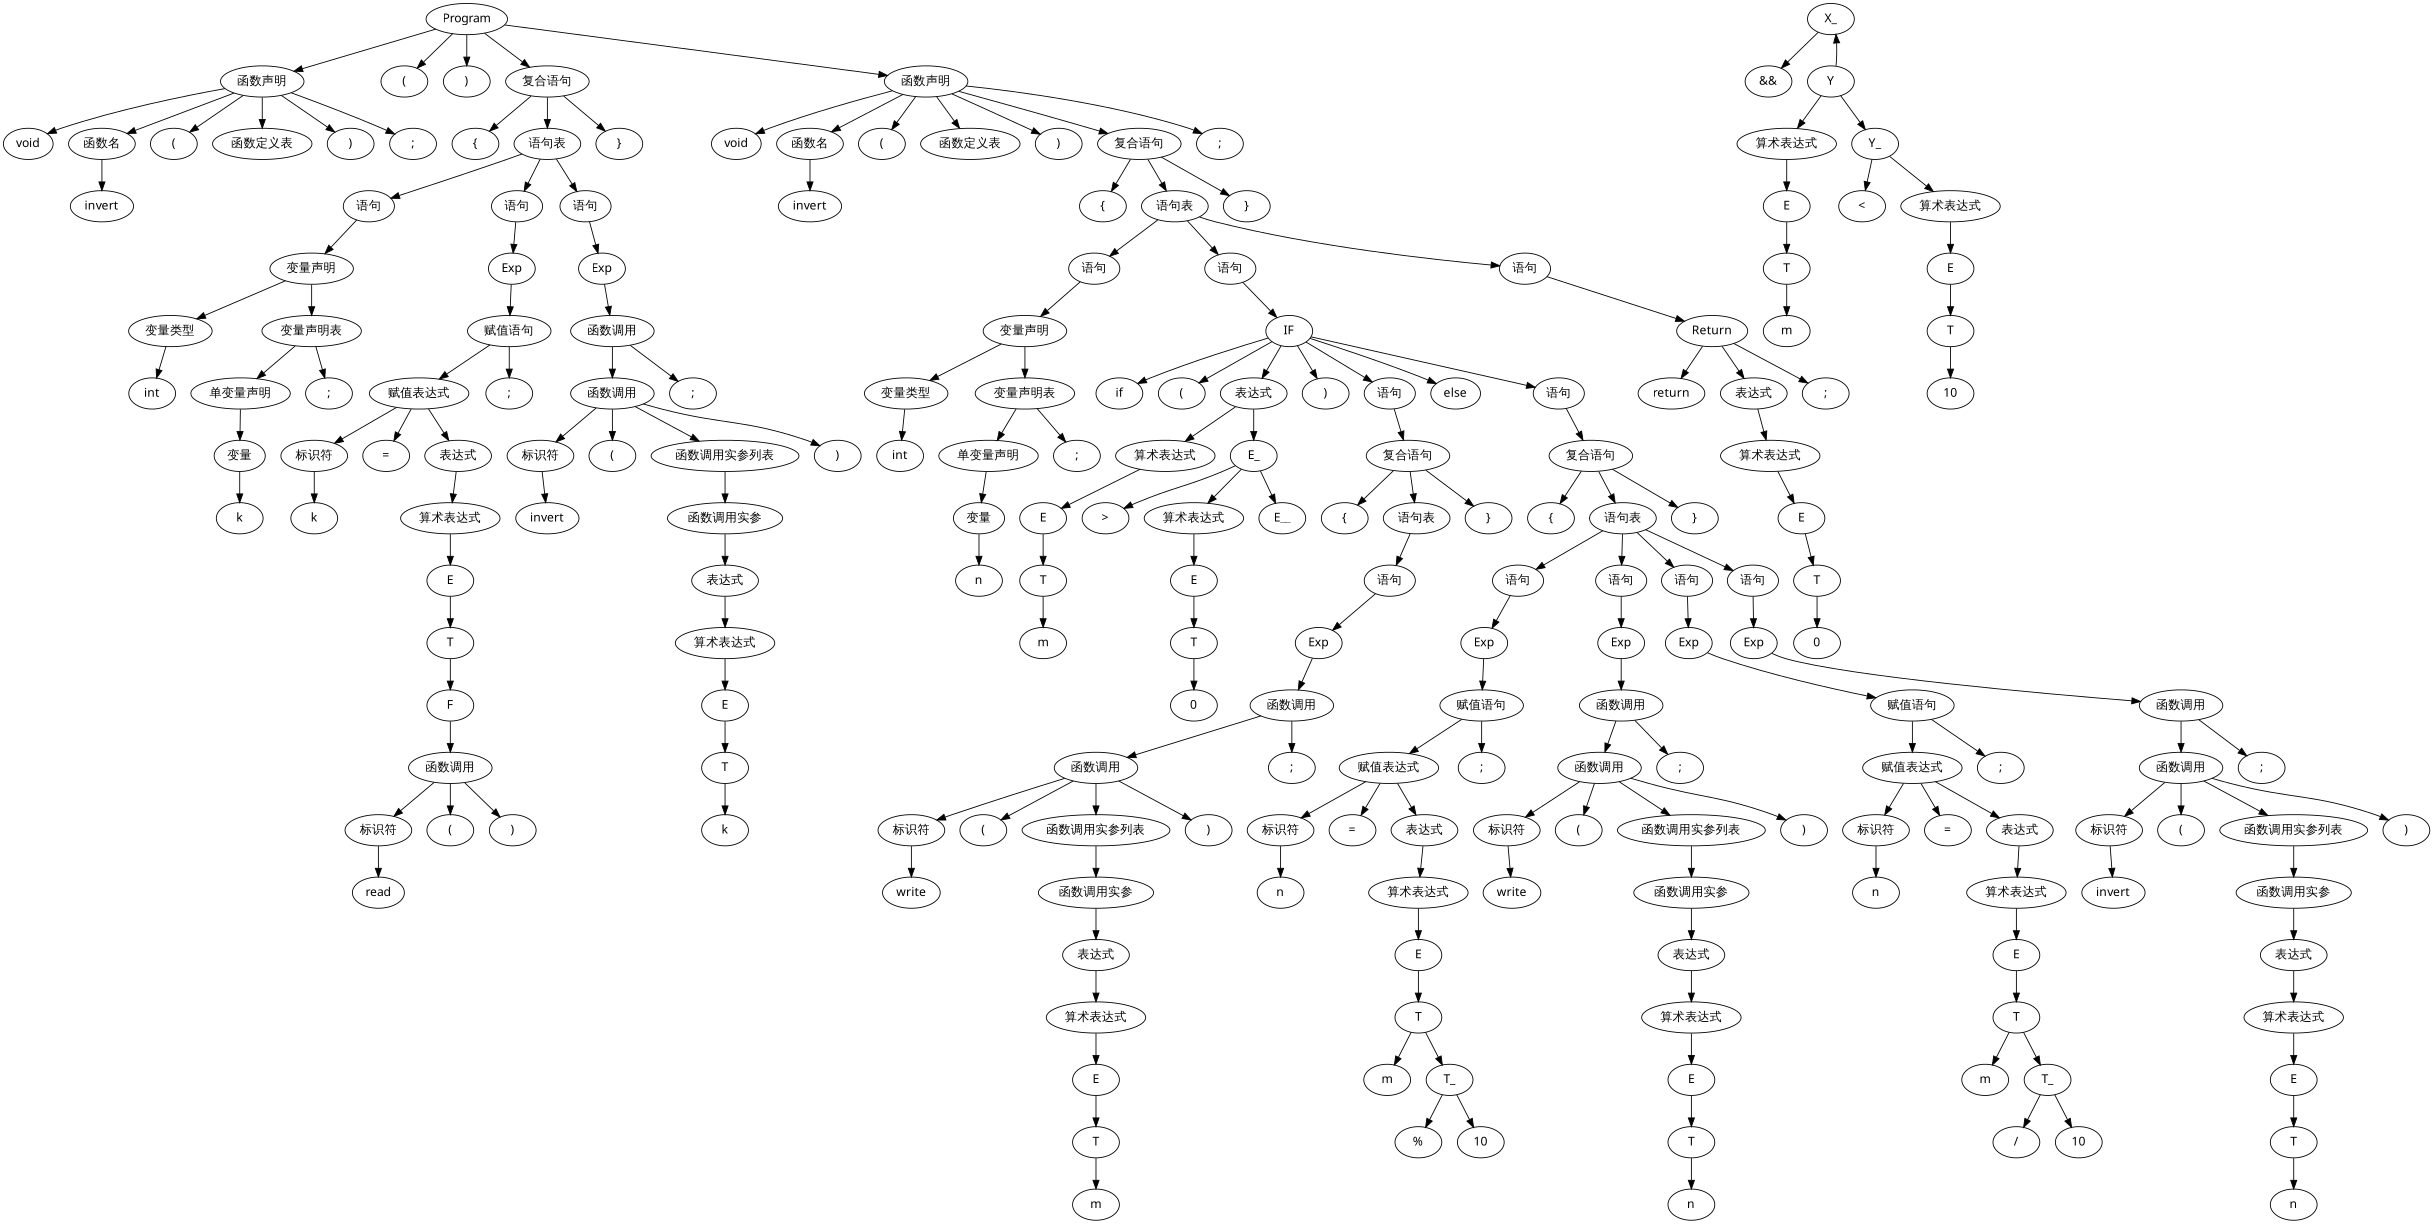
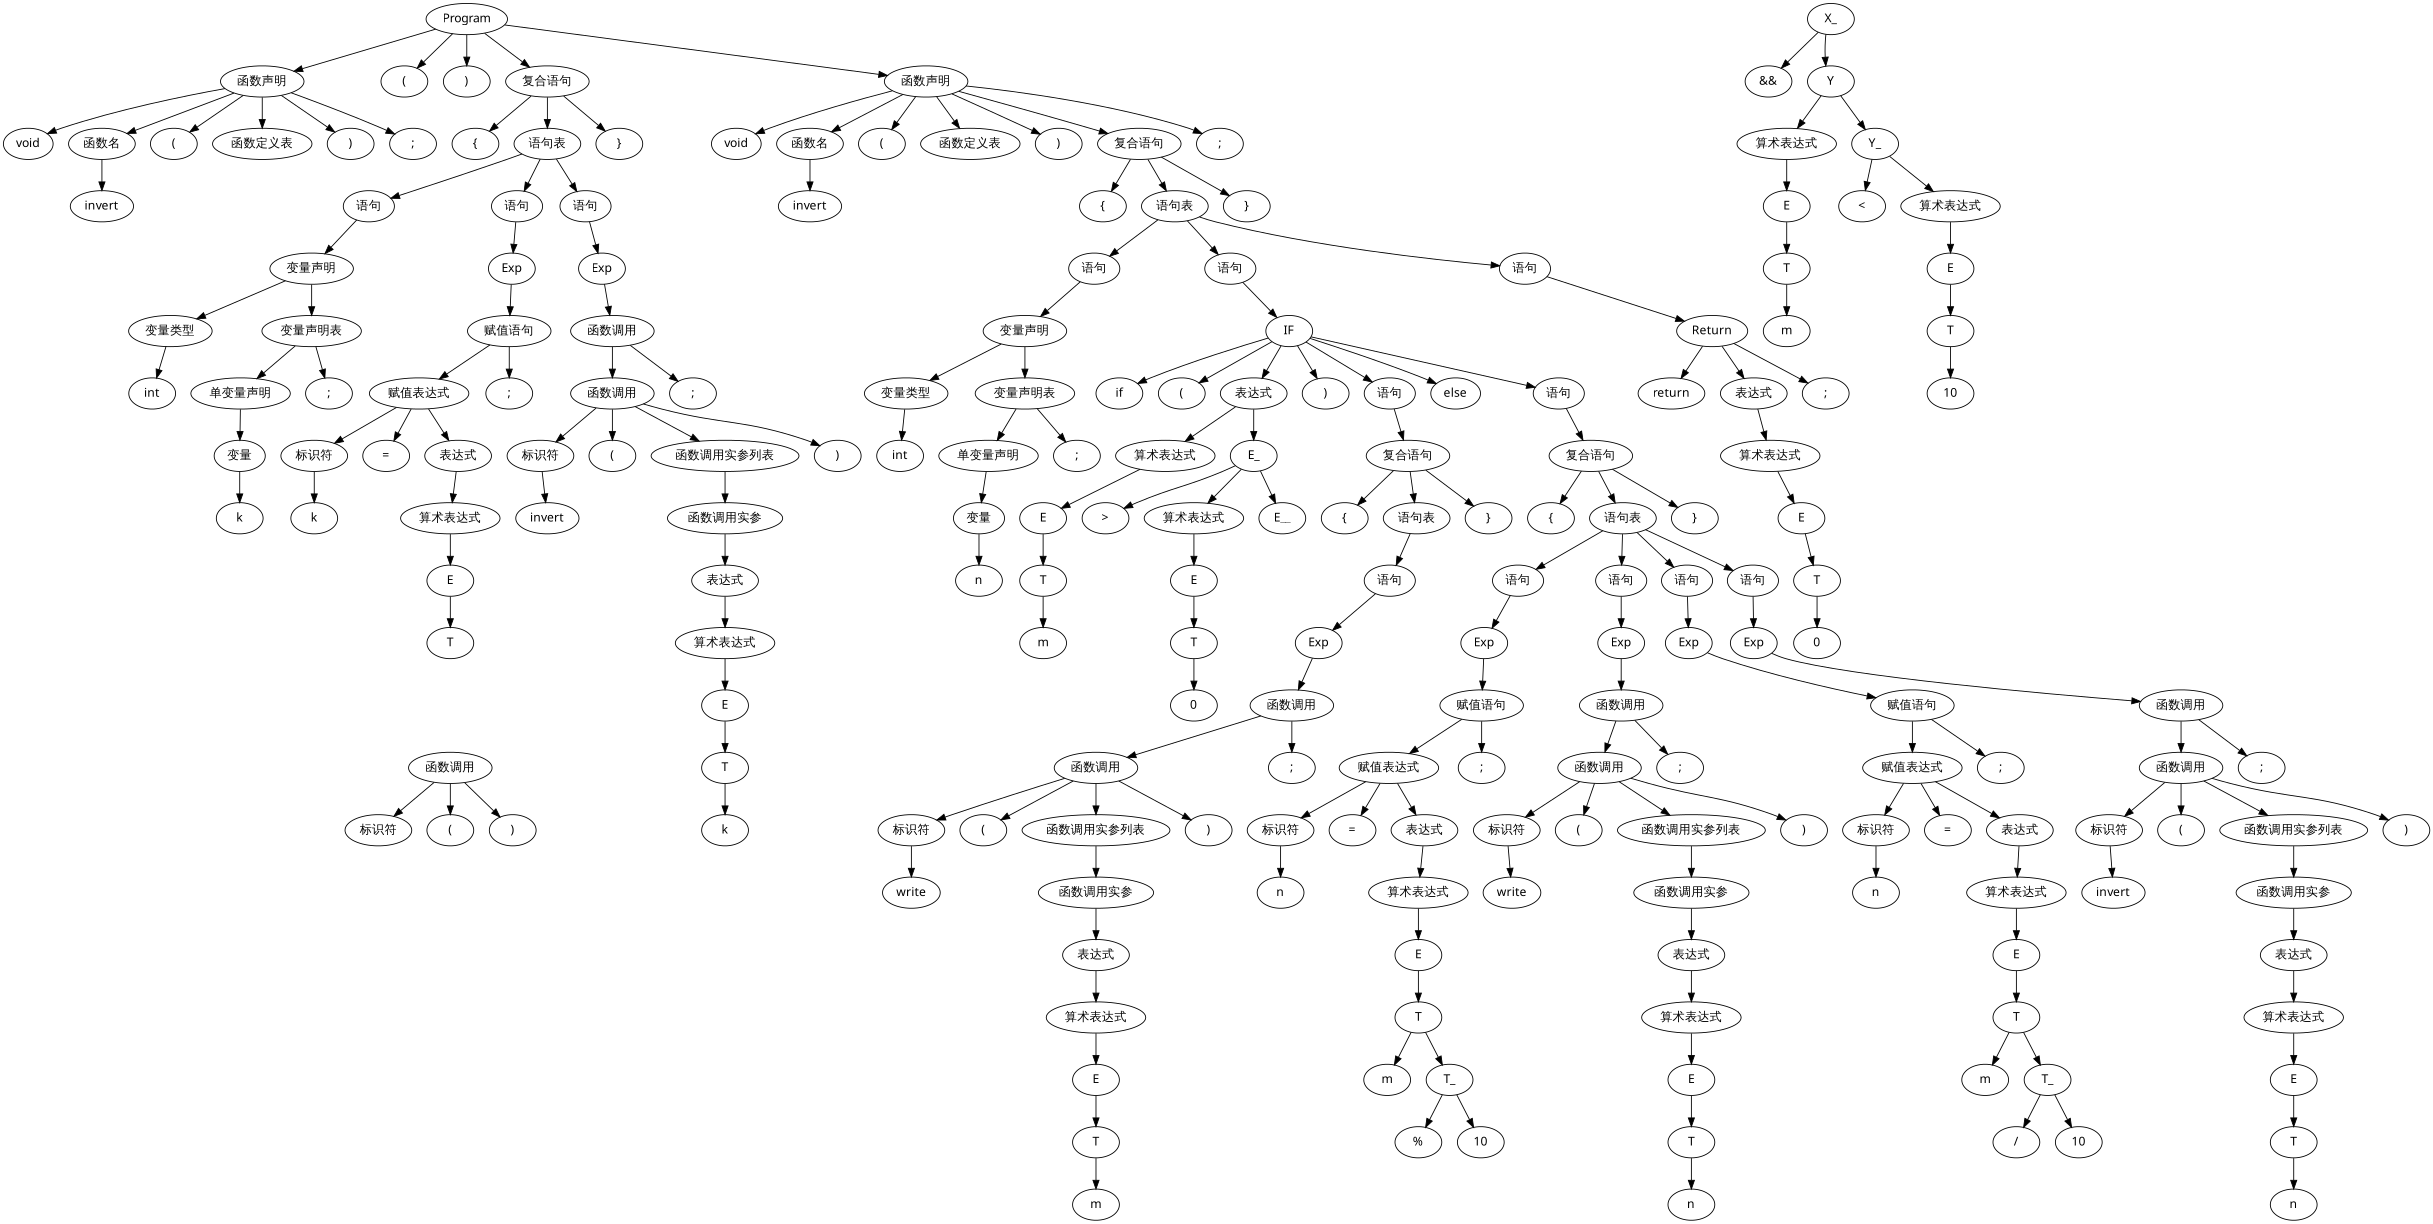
(1837, 55) -> (1825, 46)
(450, 705) -> none
(378, 893) -> none
